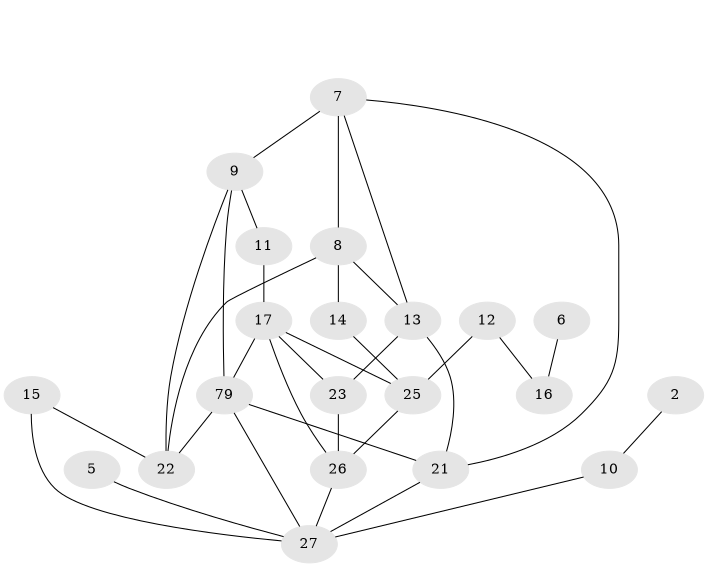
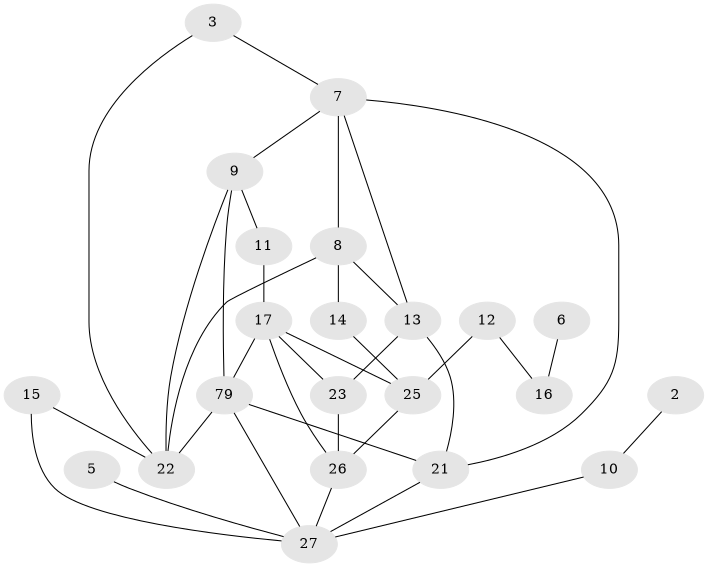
none -> (213, 23)
